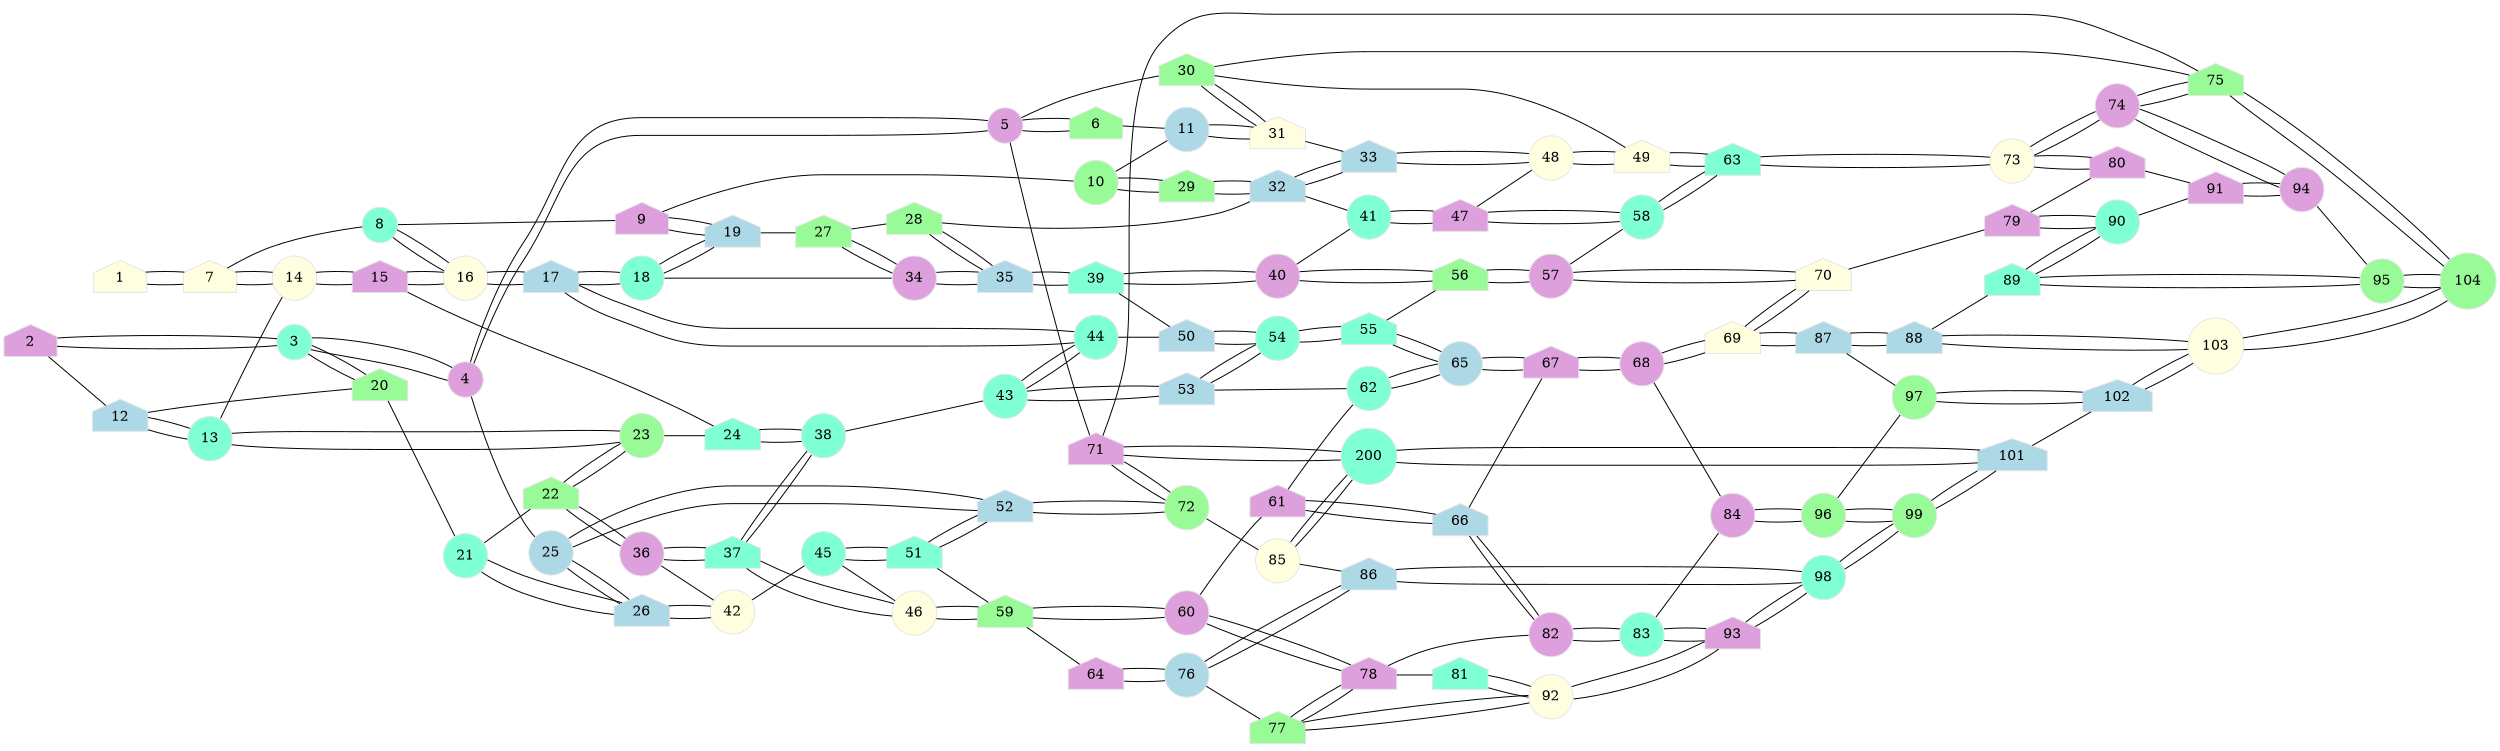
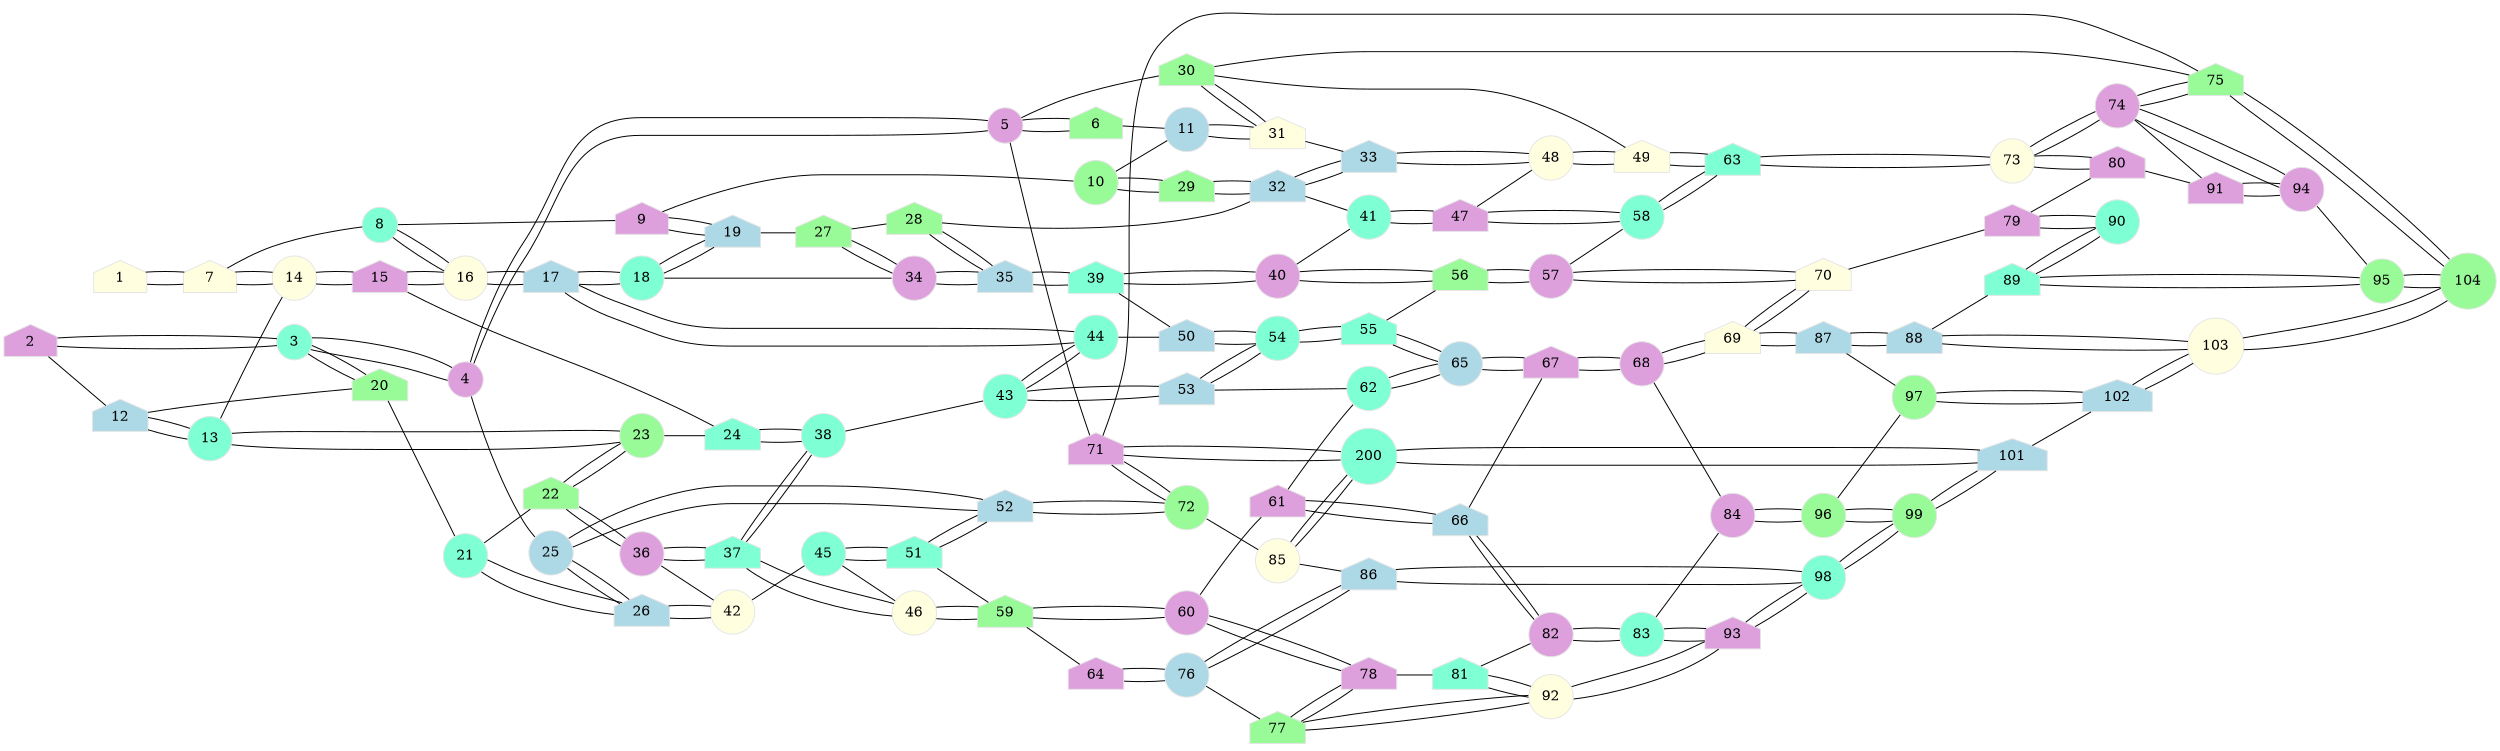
(2163, 207) -> (2168, 149)
(1457, 643) -> (1506, 655)
